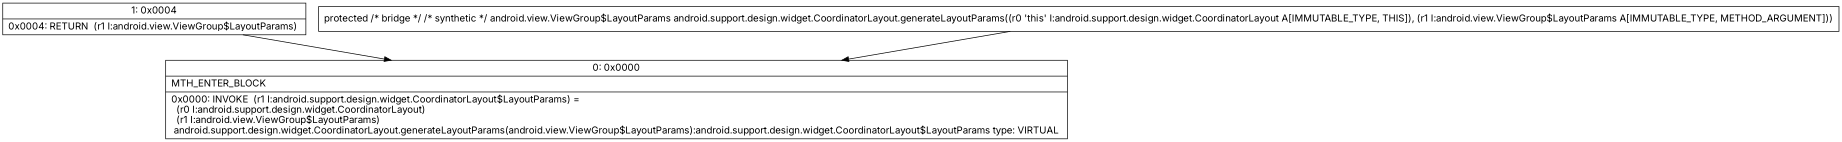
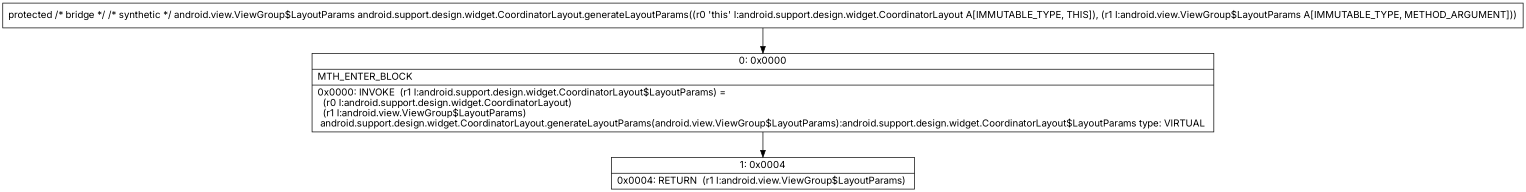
(314, 47) -> (763, 141)
